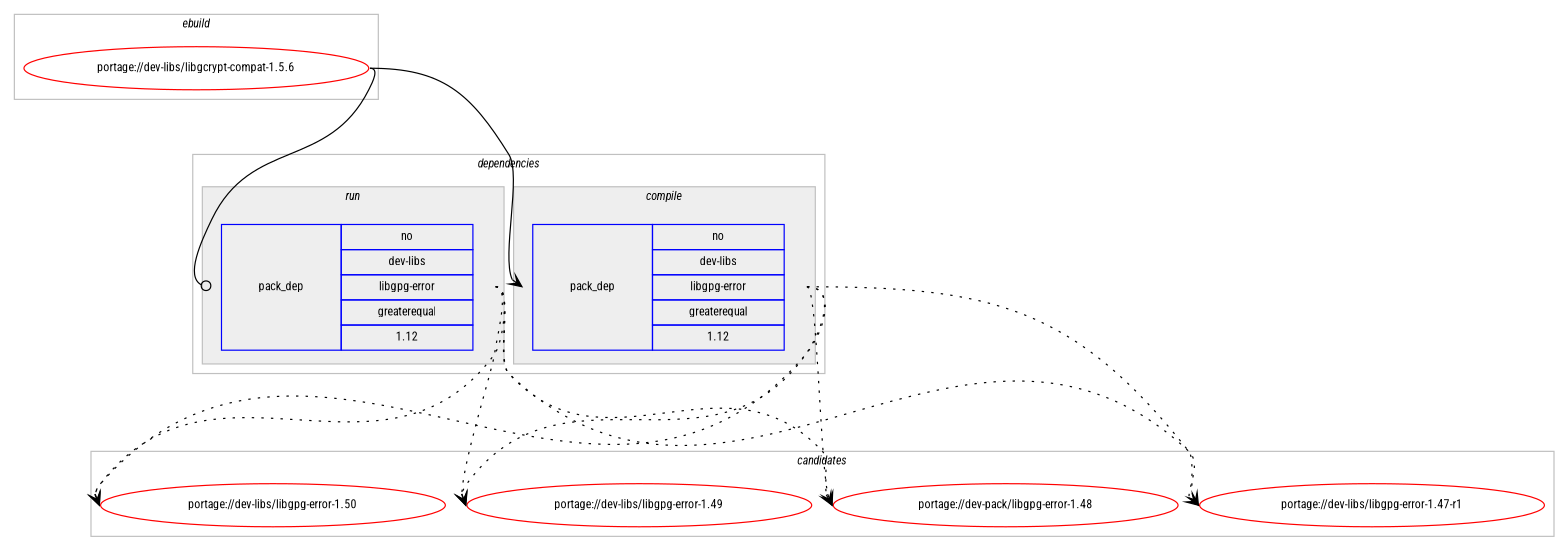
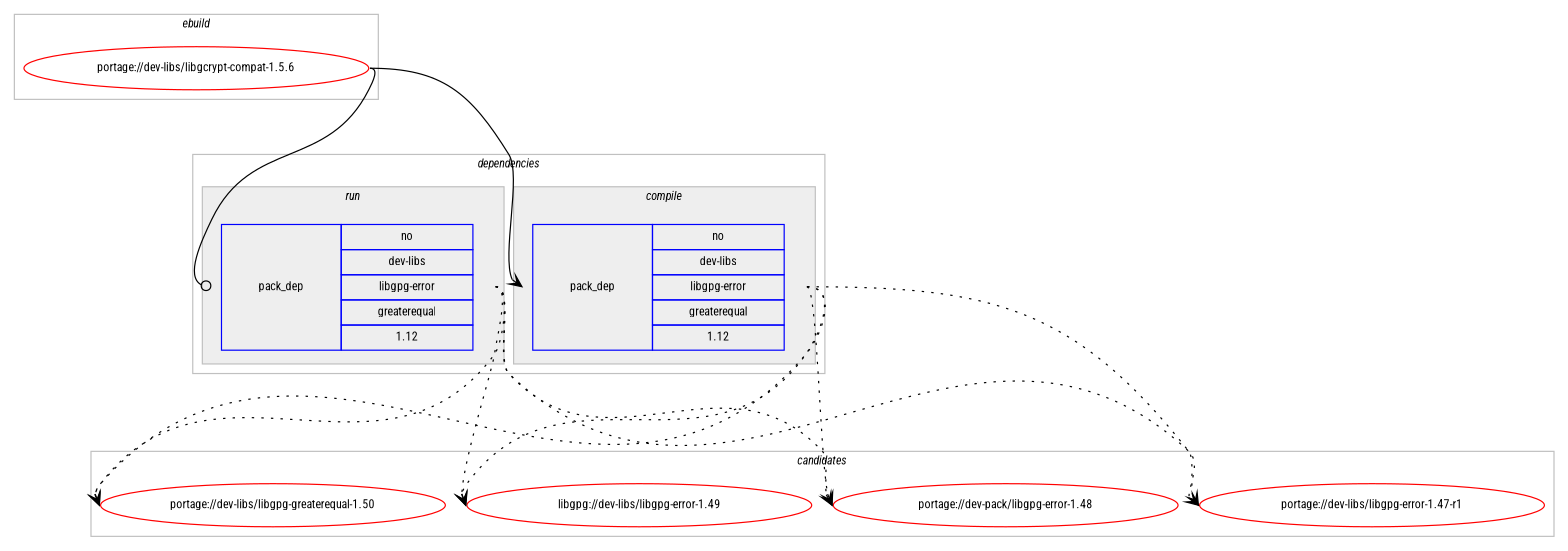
(273, 505) -> (273, 505)
(639, 505) -> (639, 505)
